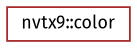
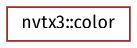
(68, 24) -> (68, 24)
